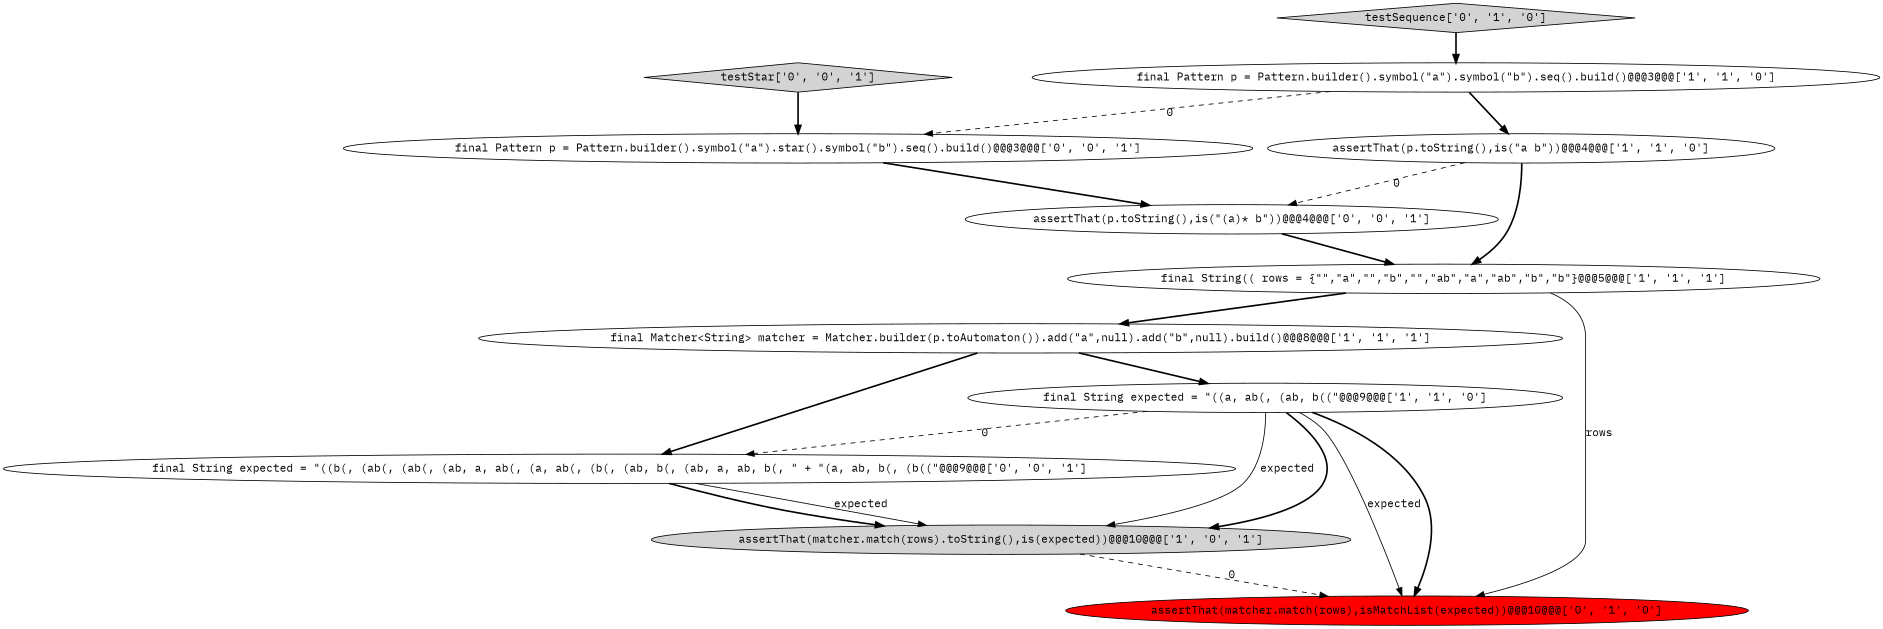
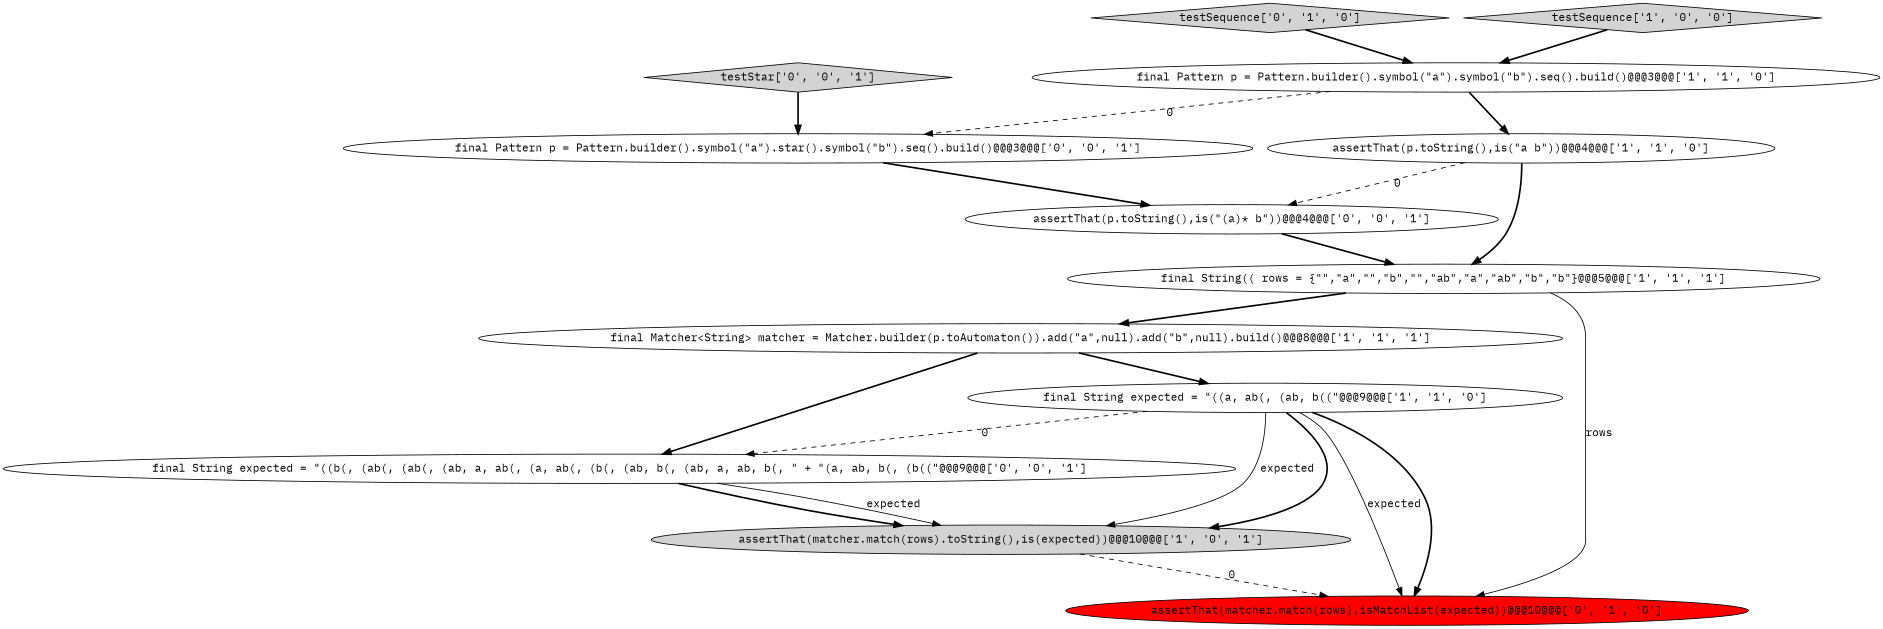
none -> (1643, 18)
